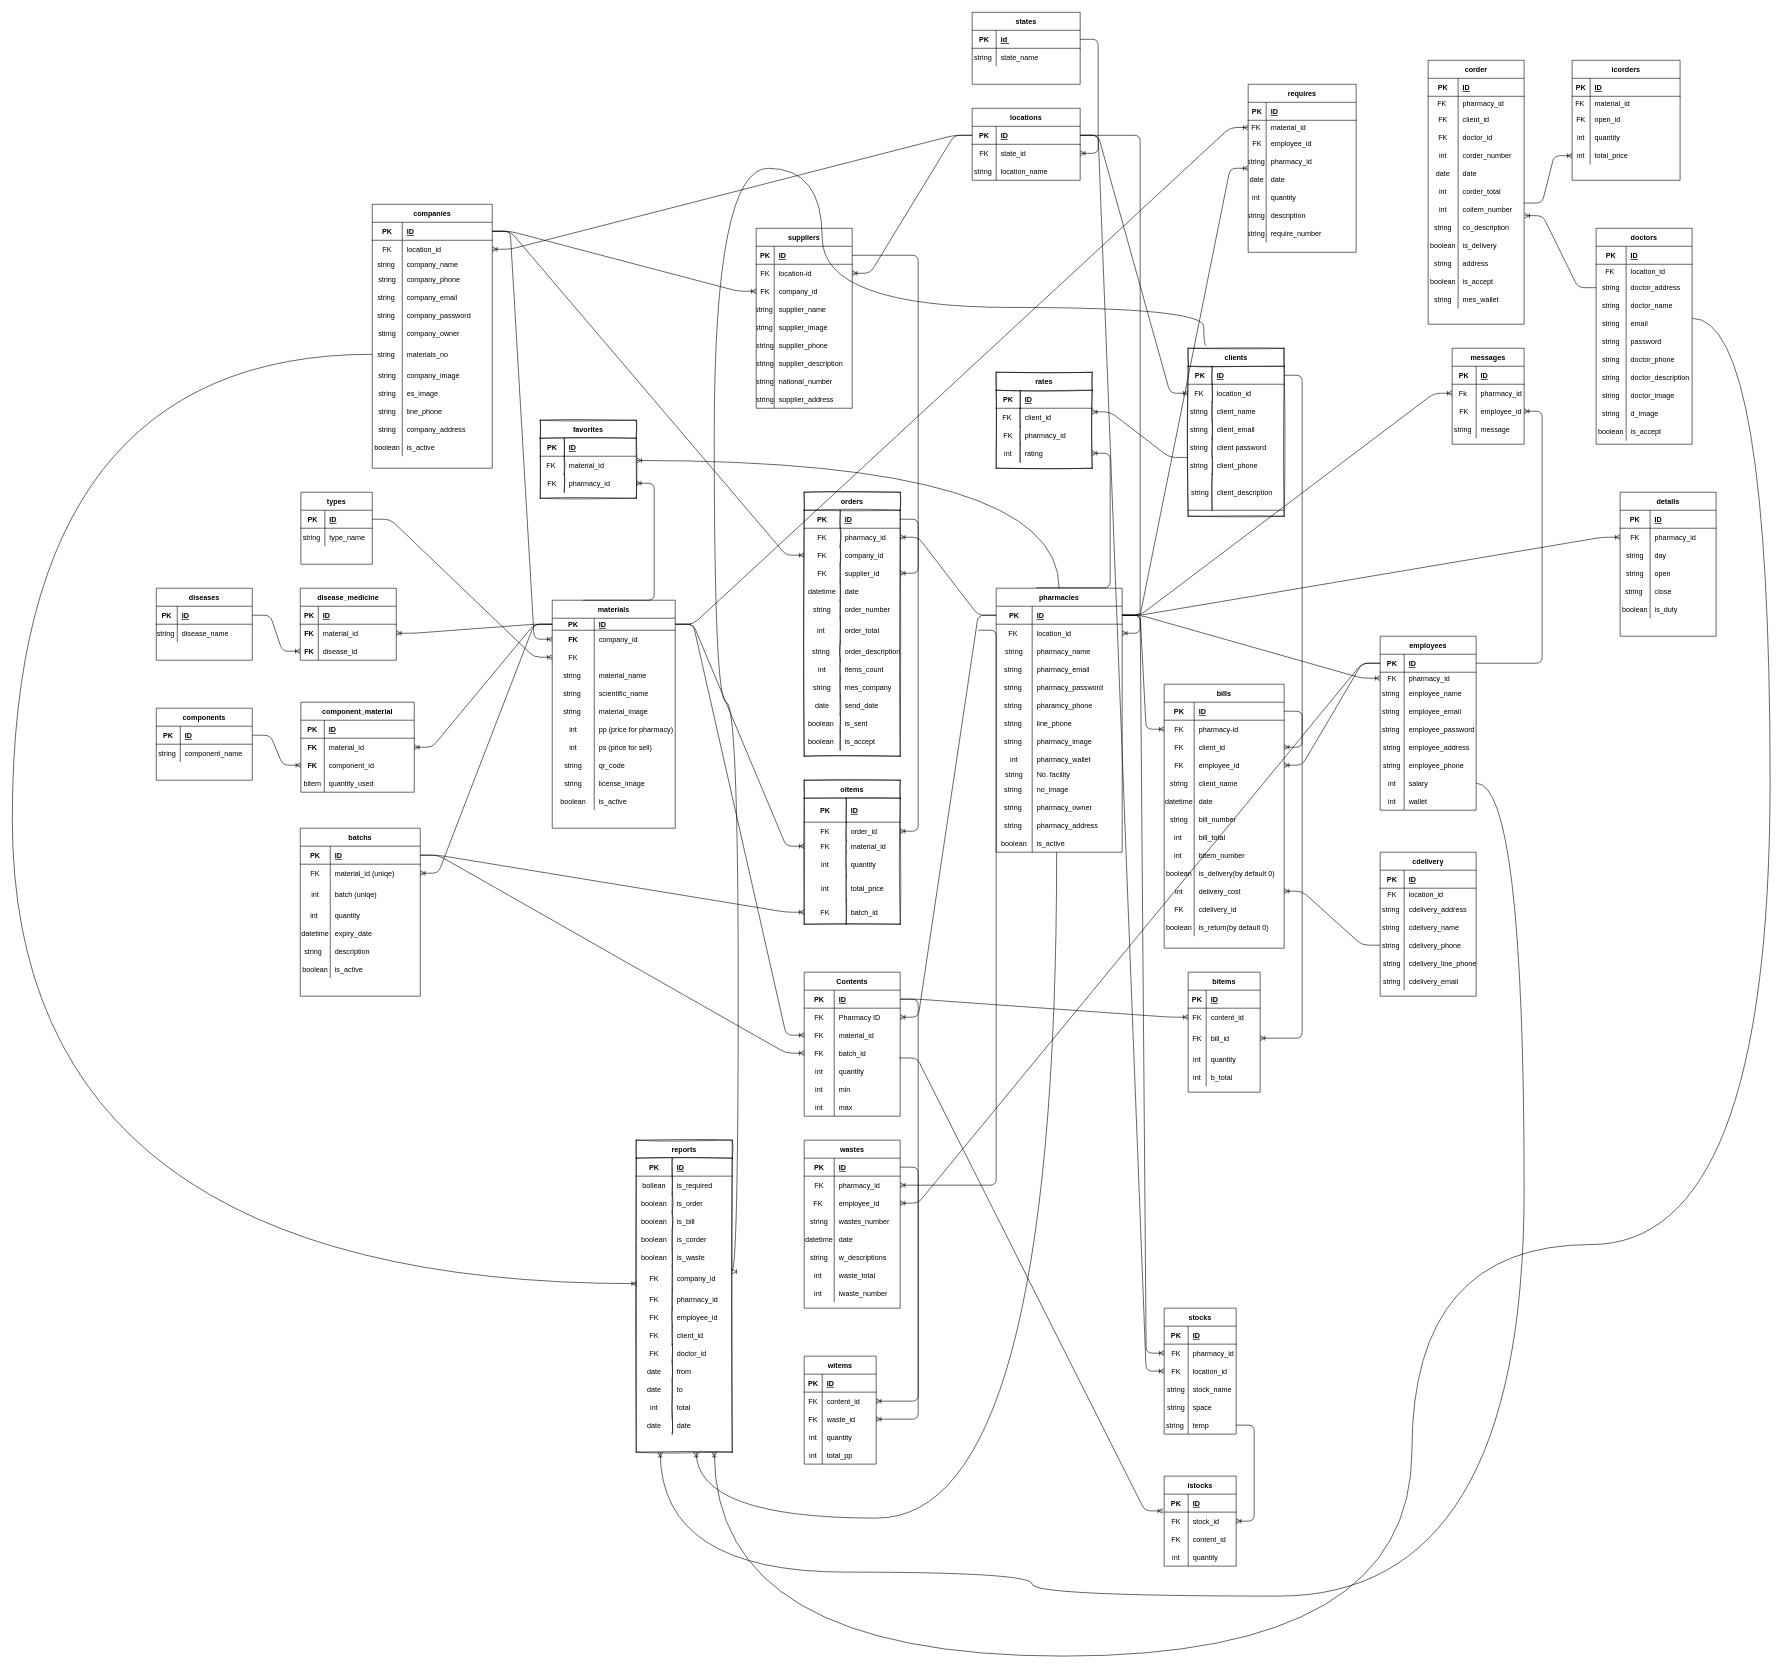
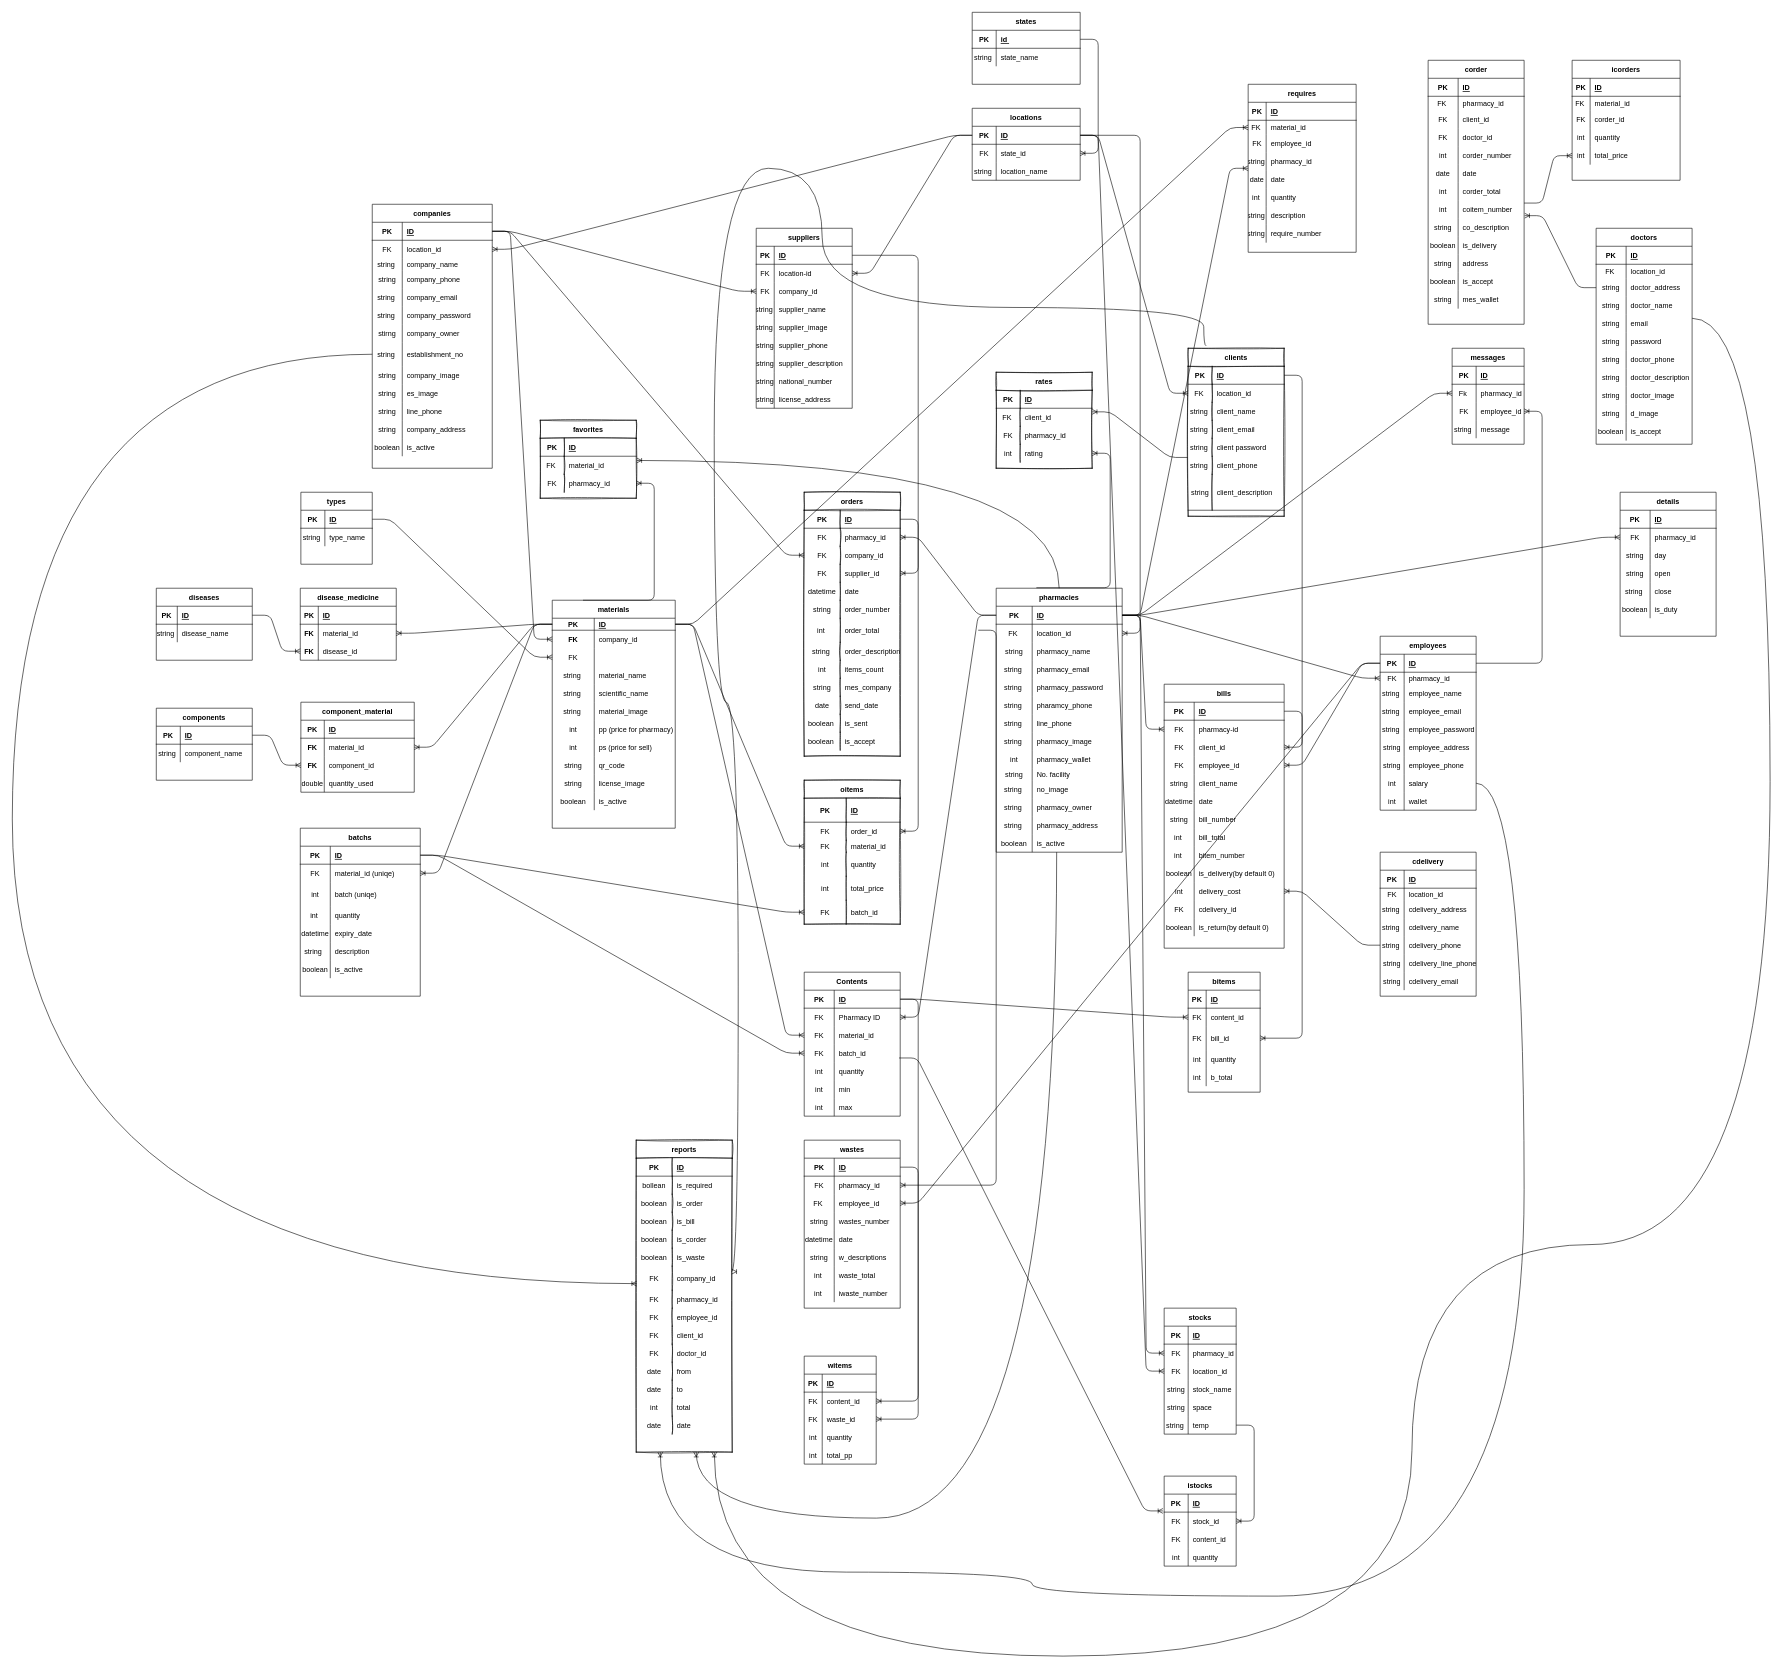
(1608, 120) -> (1612, 120)
(429, 355) -> (437, 355)
(809, 400) -> (807, 400)
(312, 784) -> (312, 784)
